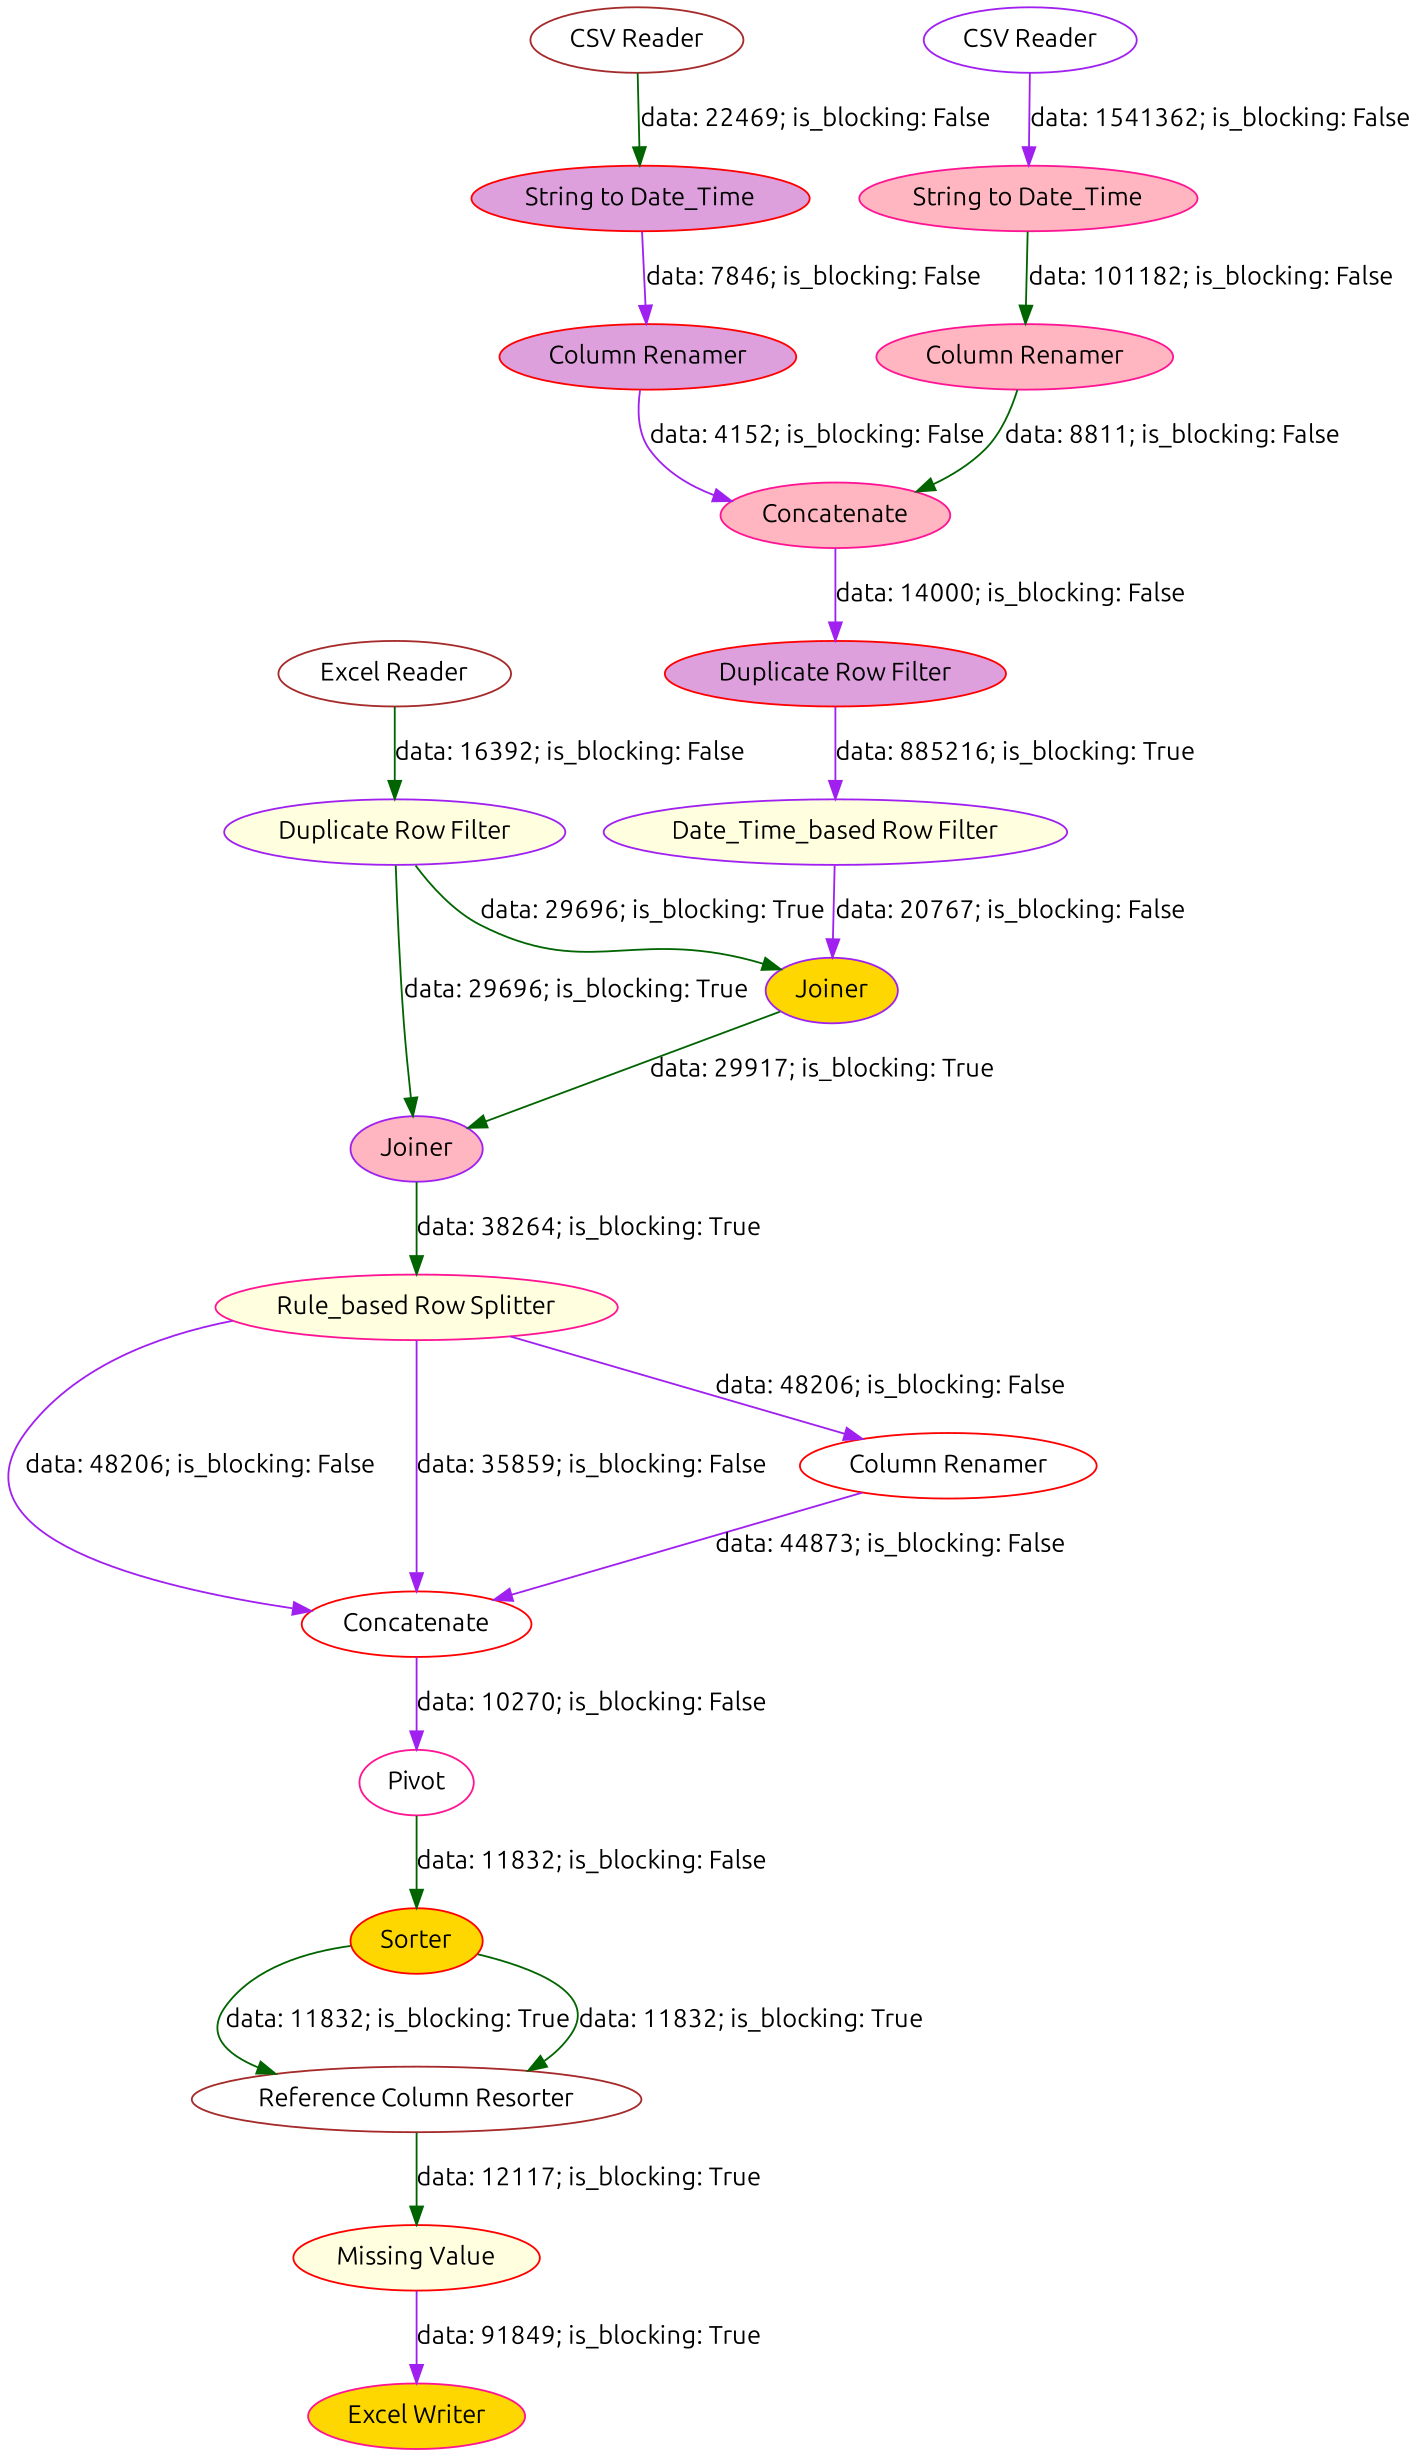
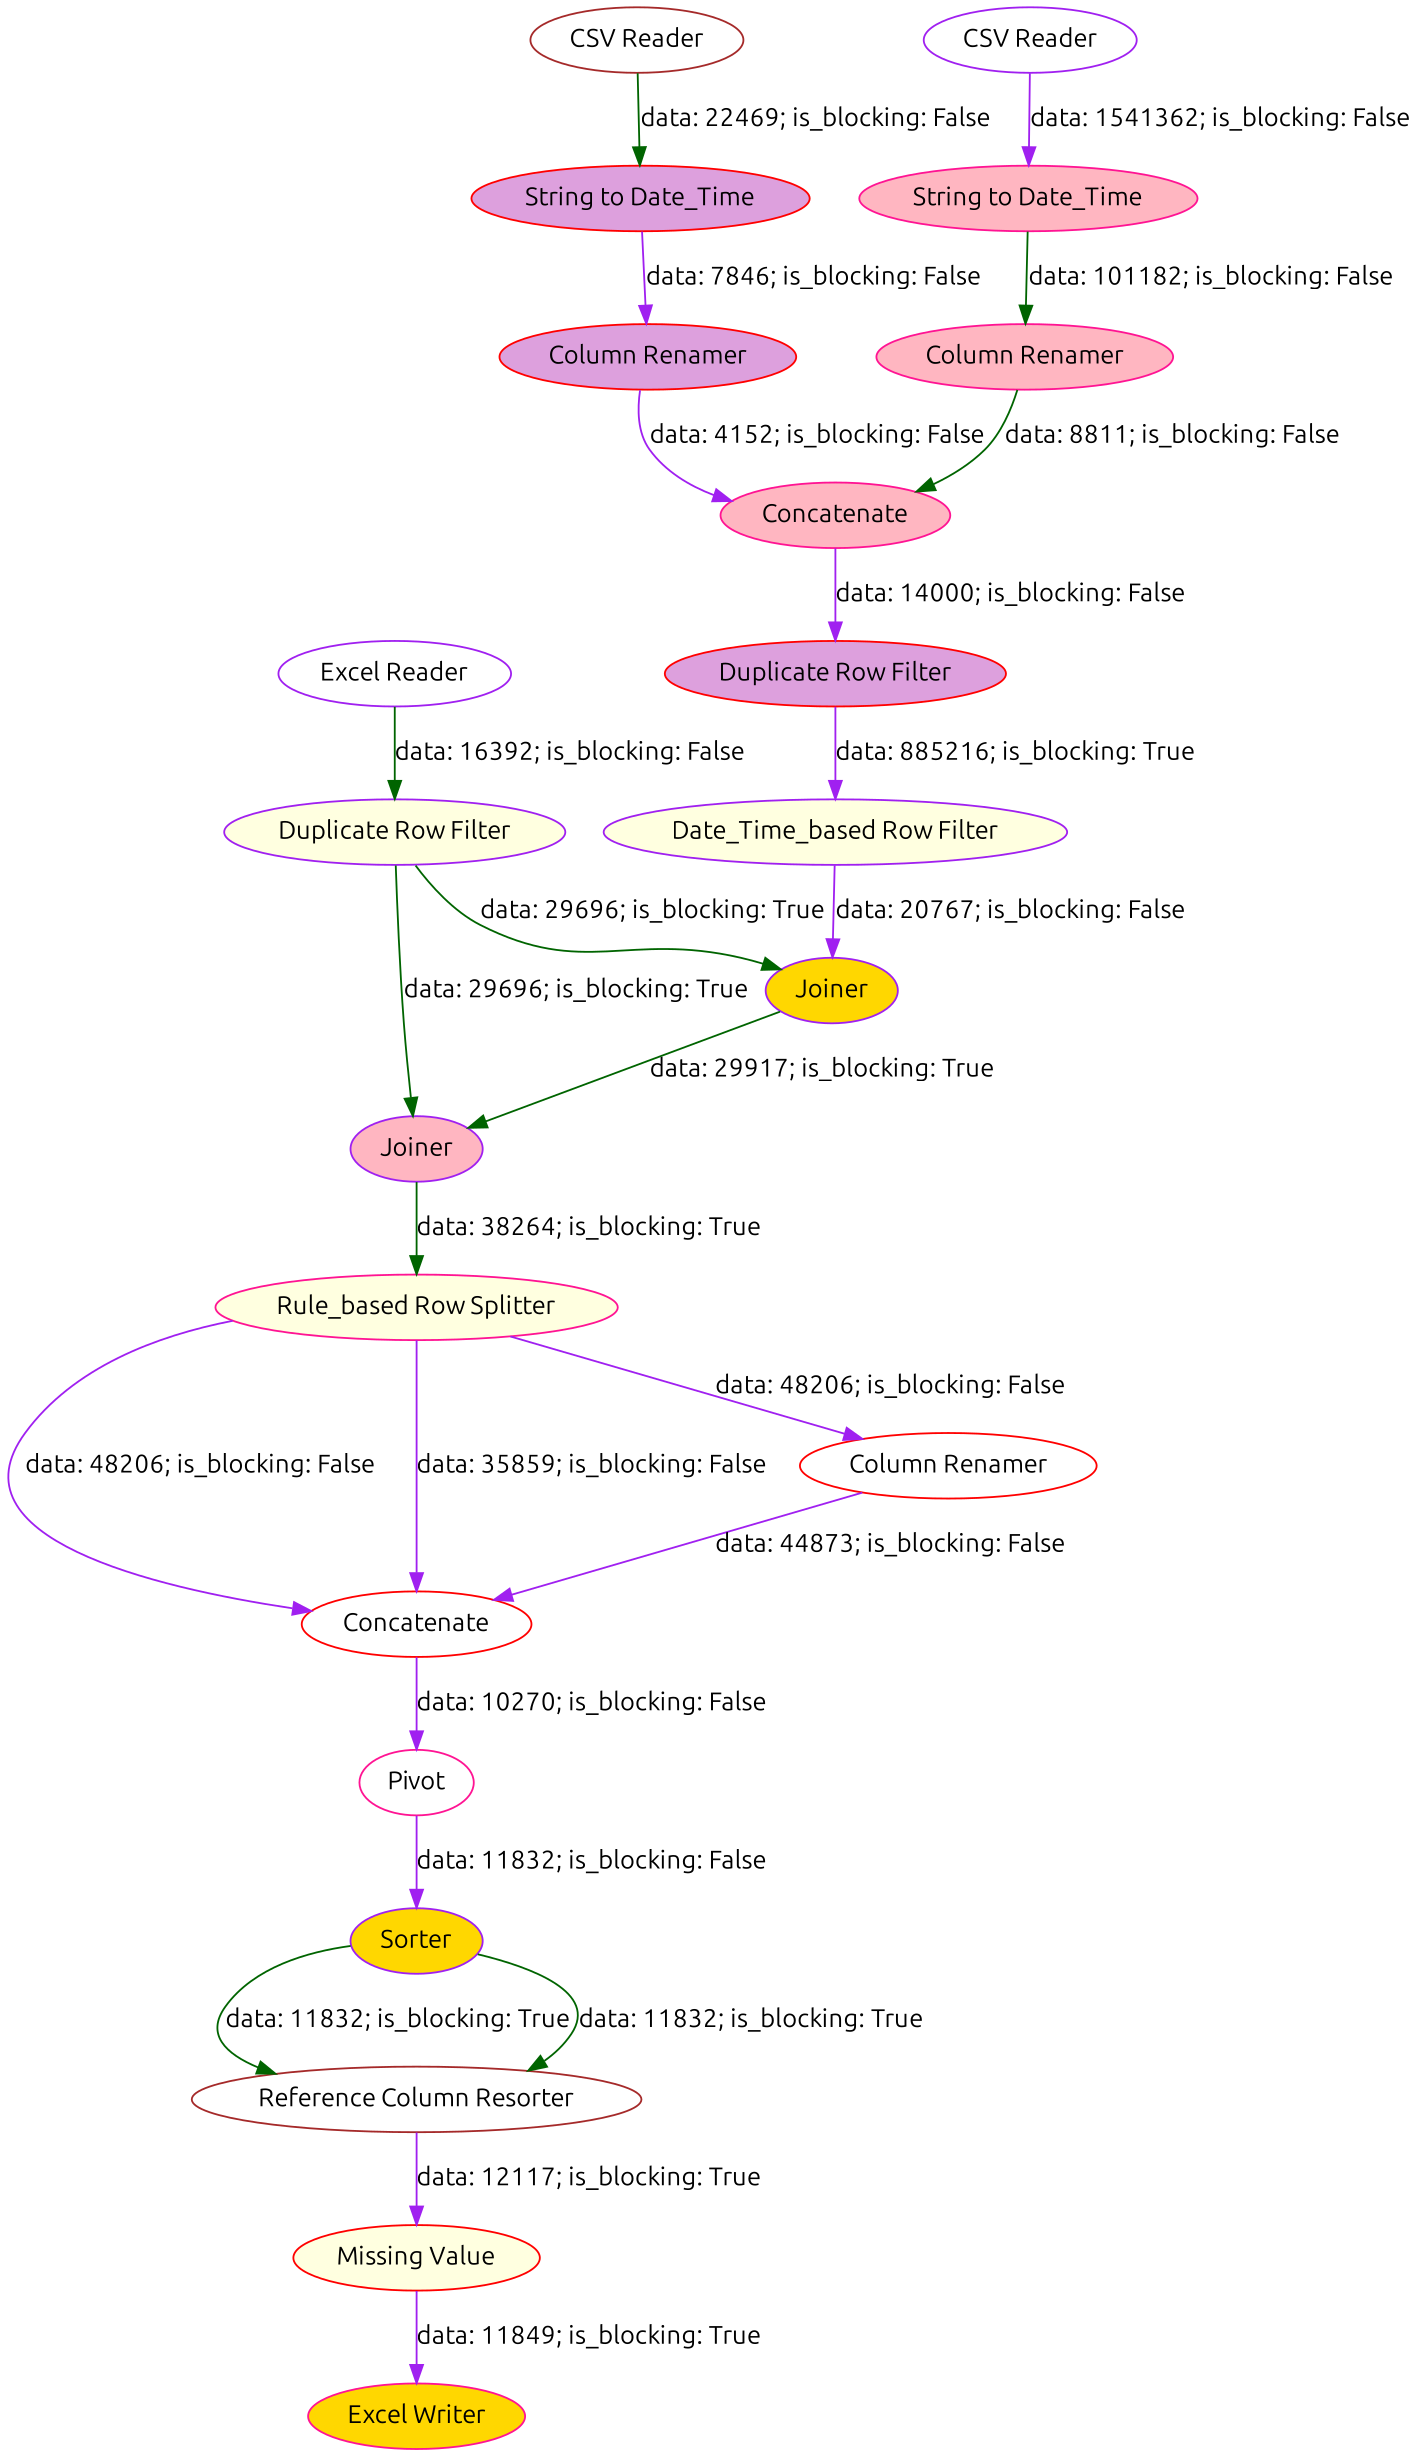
(395, 674) -> (395, 674)
(417, 1853) -> (417, 1853)
(417, 1941) -> (417, 1941)
(417, 2169) -> (417, 2169)
(590, 2337) -> (590, 2337)
